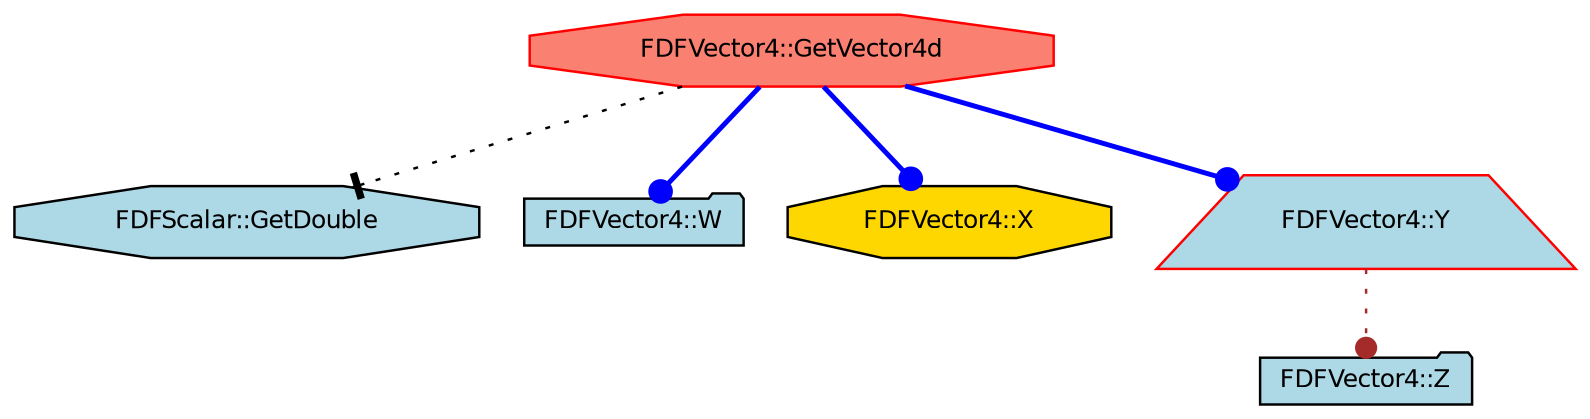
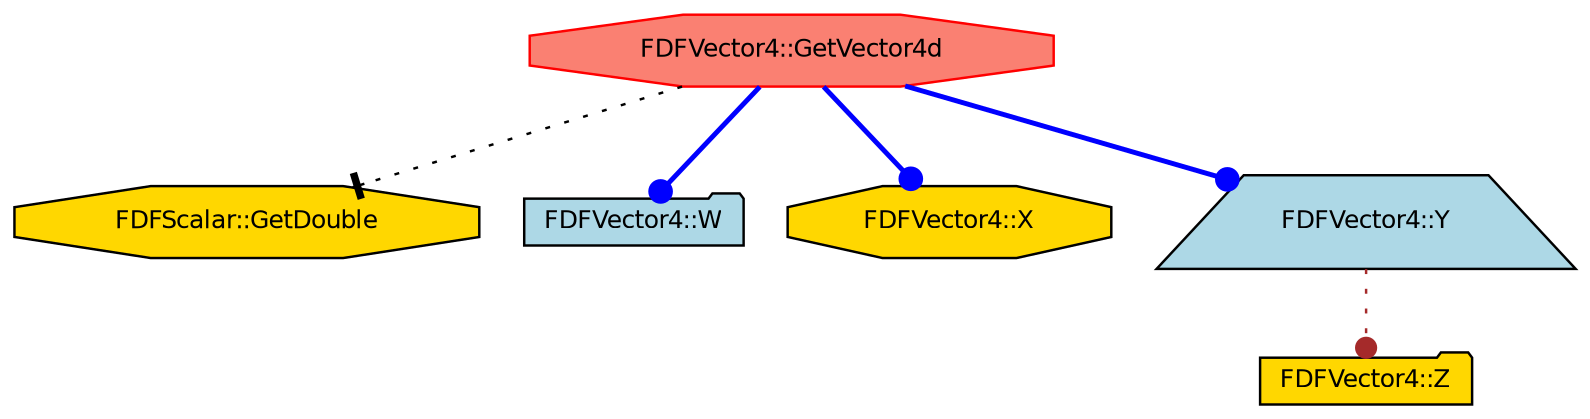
(247, 222) -> (247, 222)
(1366, 222) -> (1366, 222)
(1366, 381) -> (1366, 381)
